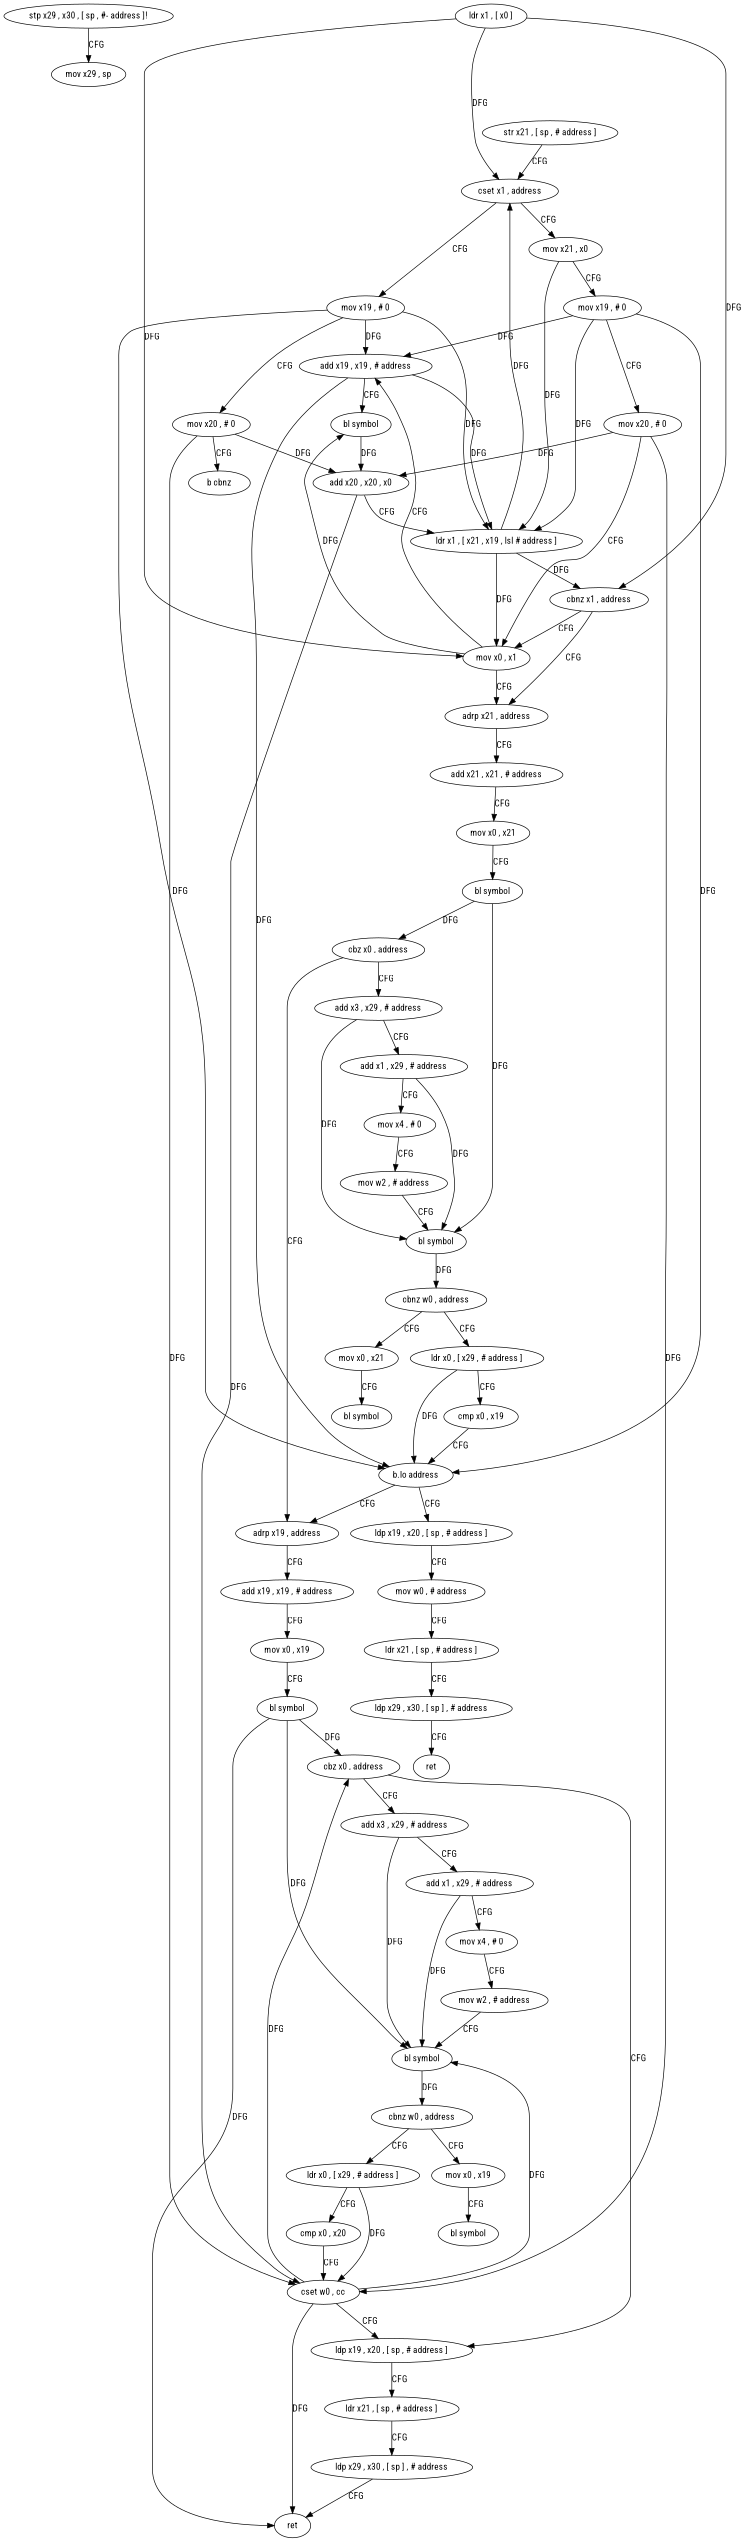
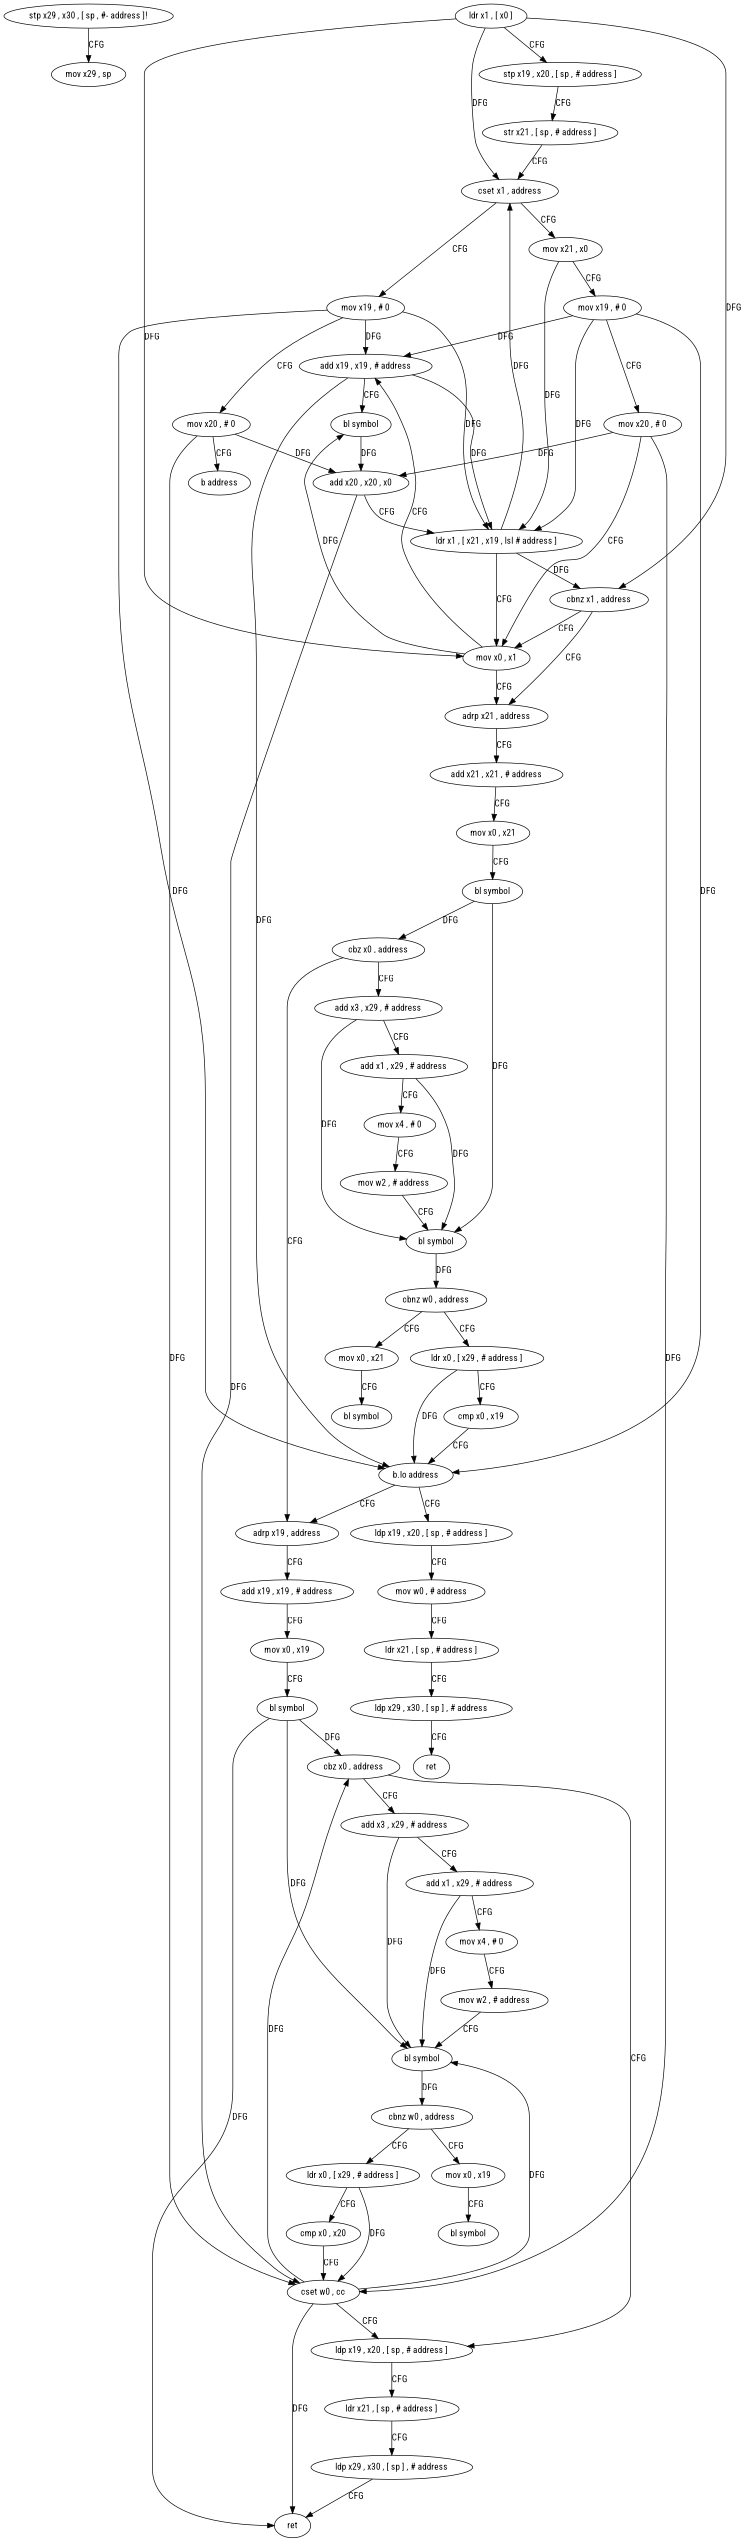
none -> (560, 74)
(219, 483) -> (219, 483)
(505, 600) -> (505, 600)
